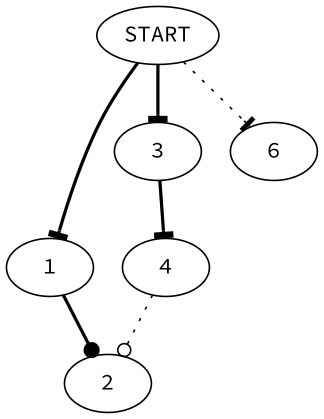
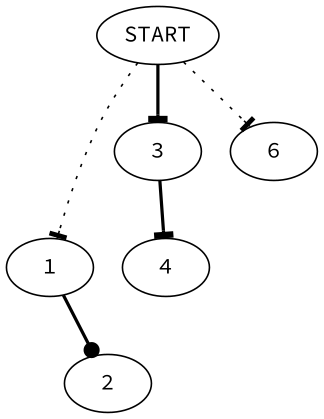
(90, 143) -> (90, 143)
(140, 320) -> none
